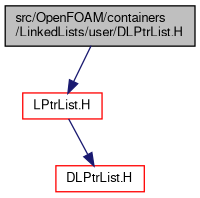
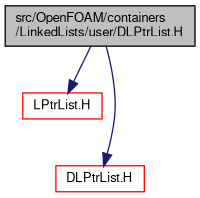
(78, 137) -> (115, 99)
